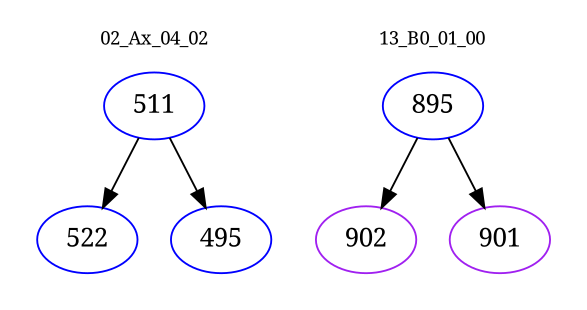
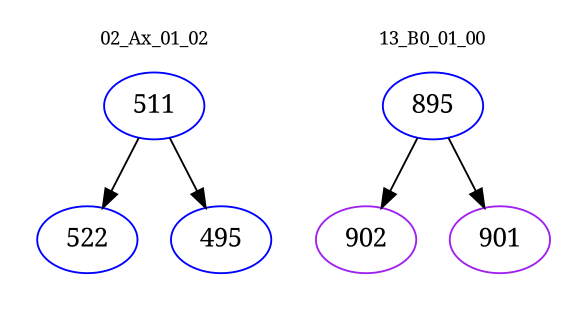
(154, 40) -> (154, 40)
